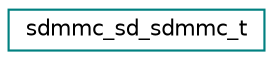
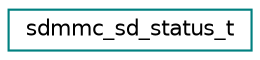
(137, 30) -> (130, 30)
